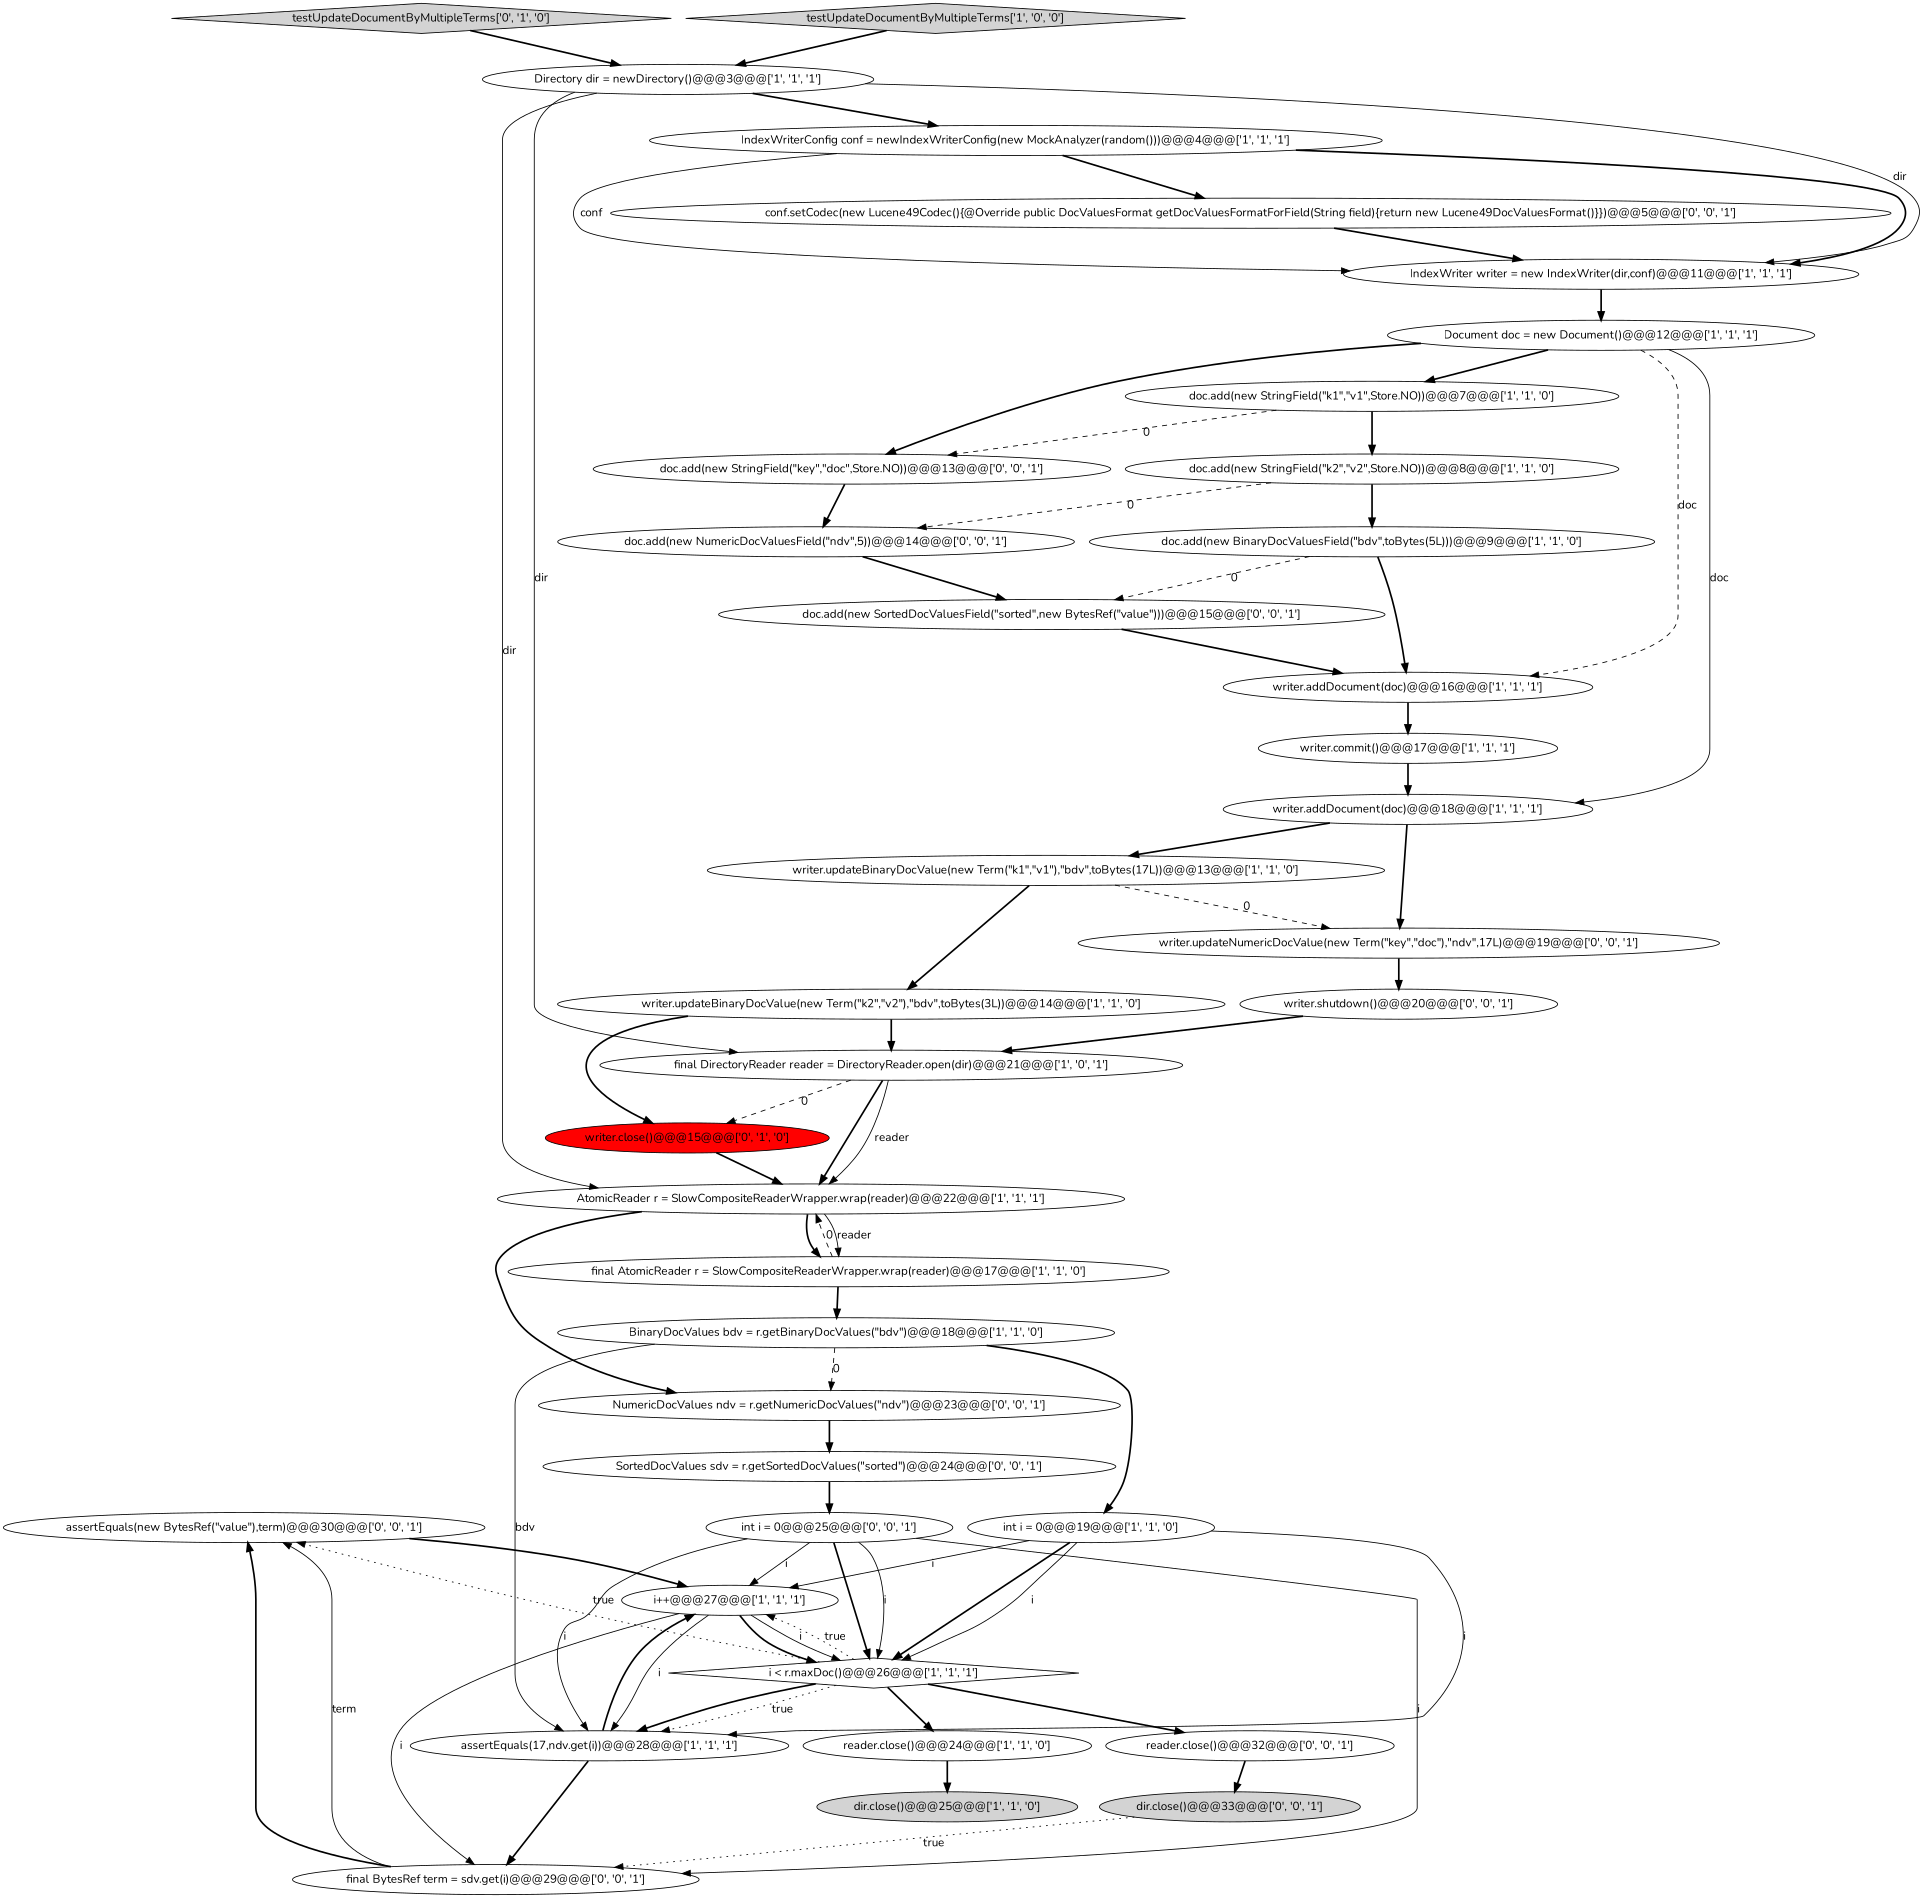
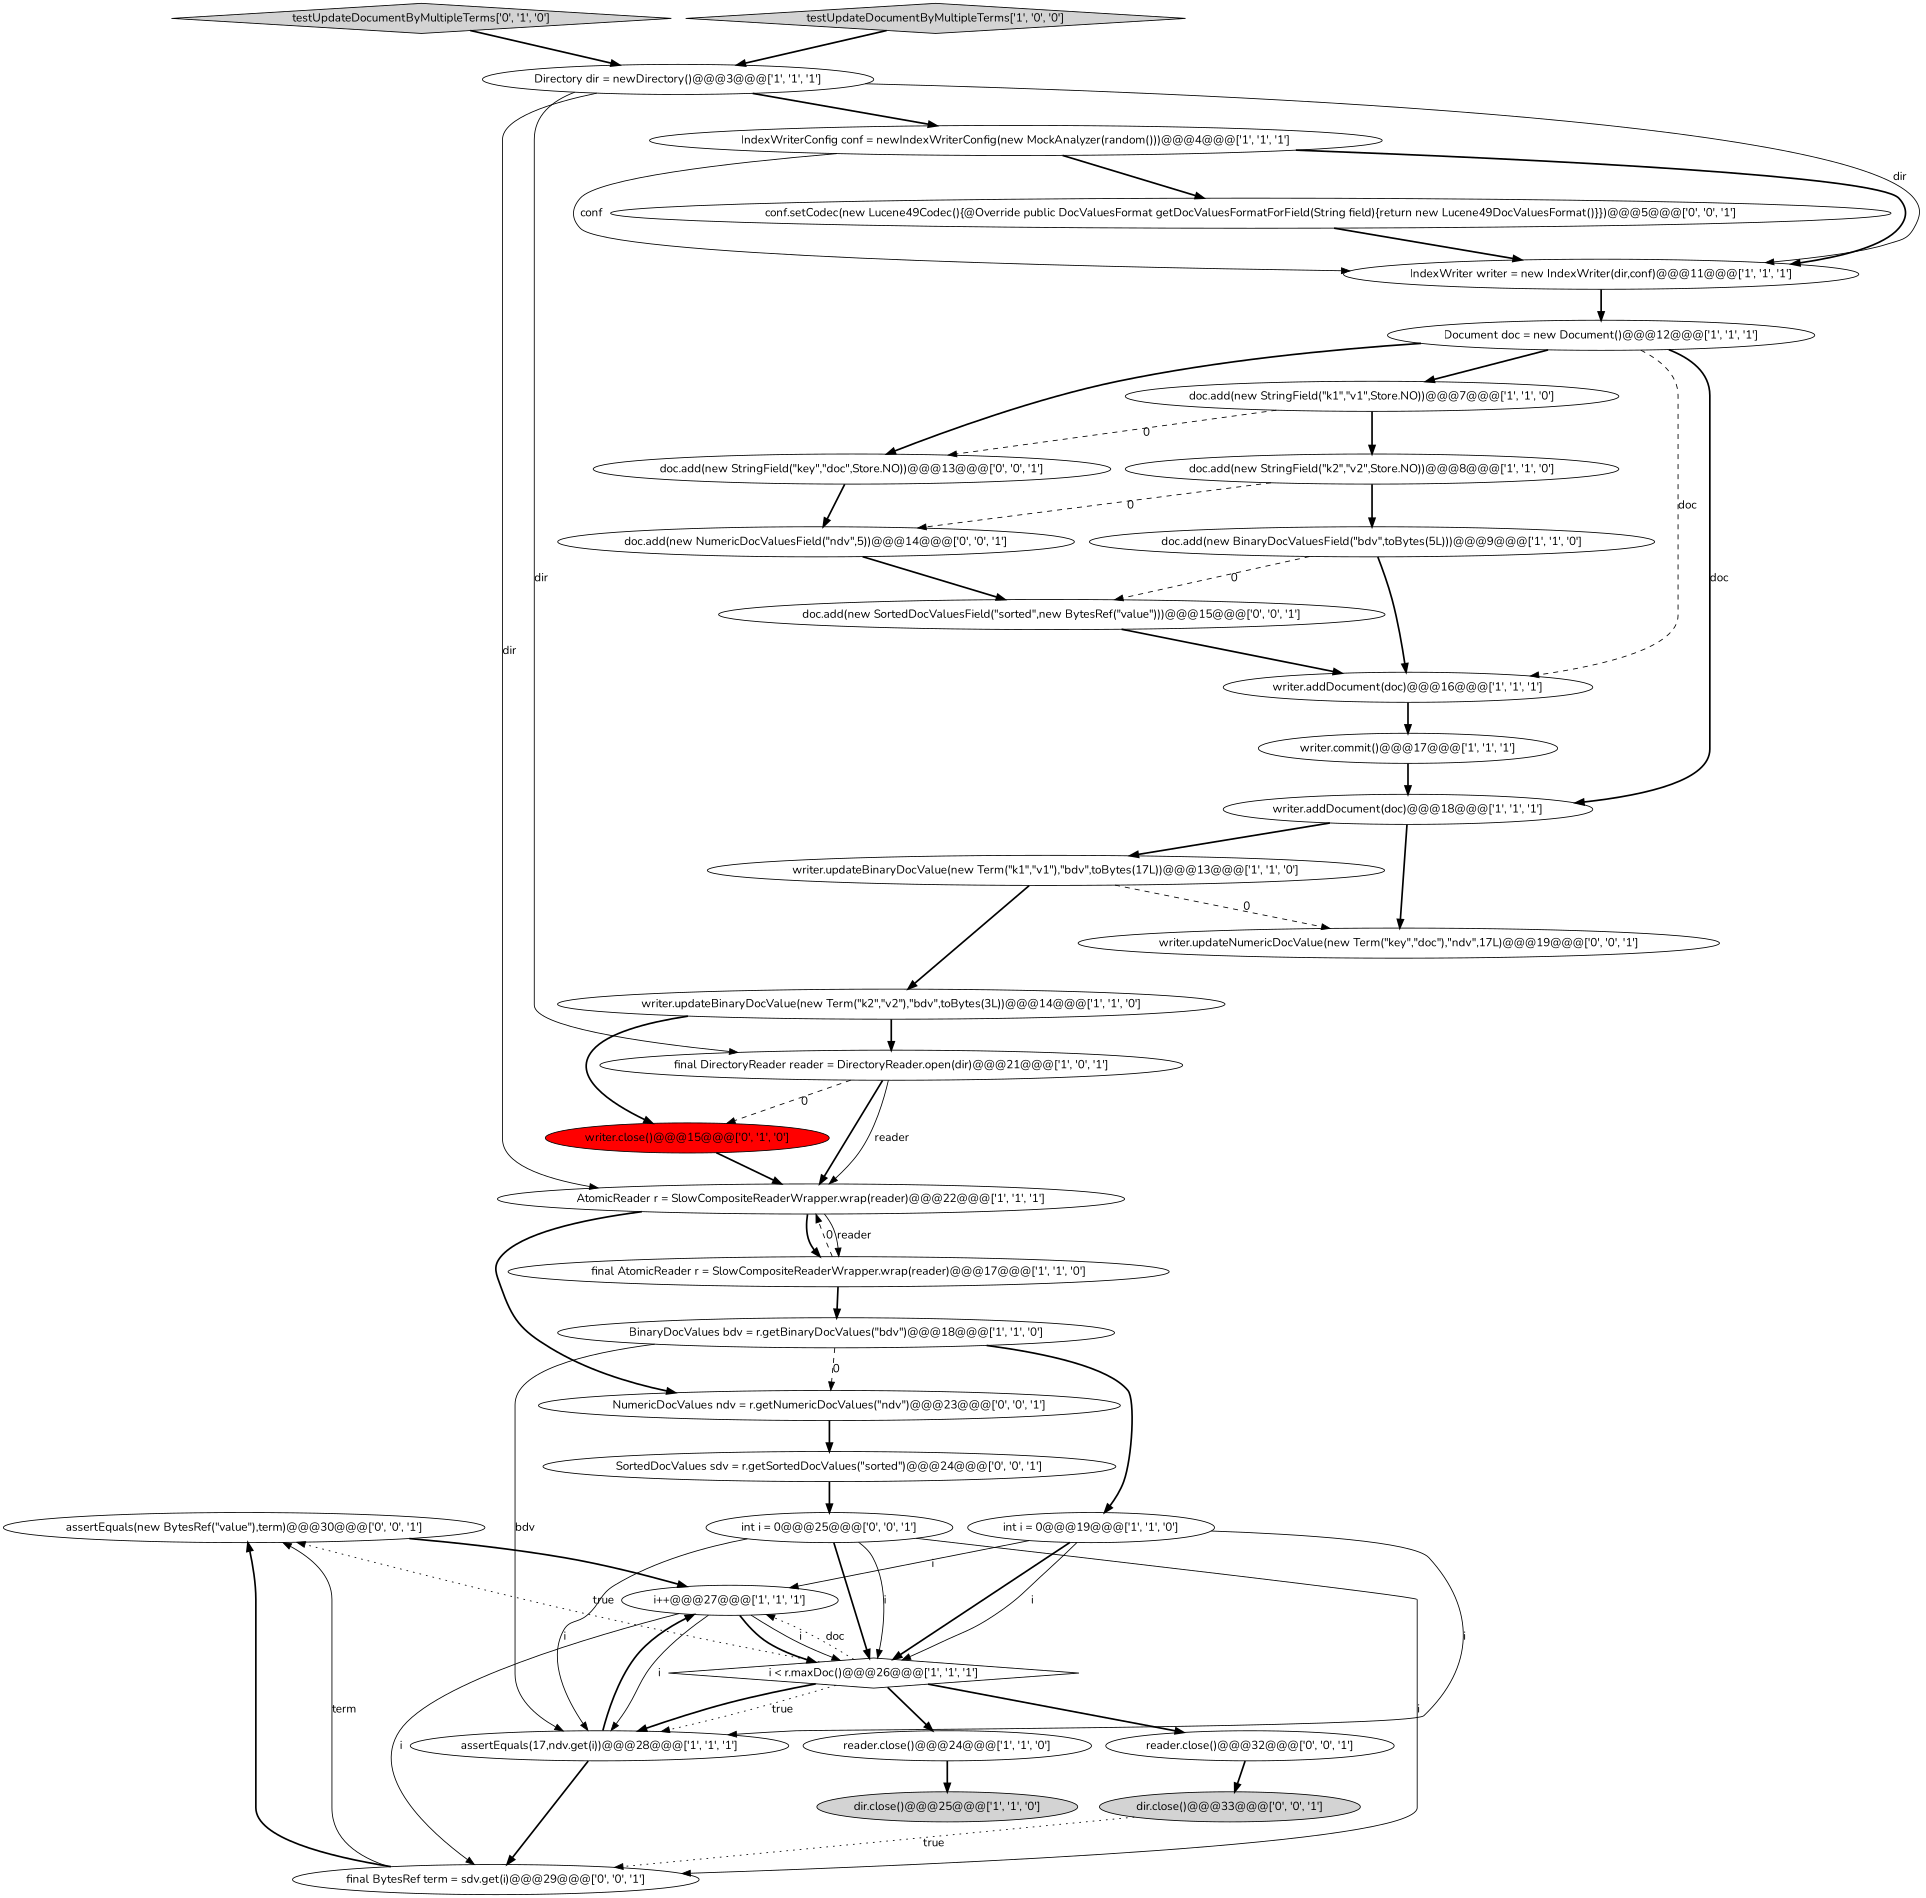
(1710, 612) -> (1710, 612)
(1399, 1004) -> none
(783, 1562) -> none
(835, 1637) -> (835, 1637)
